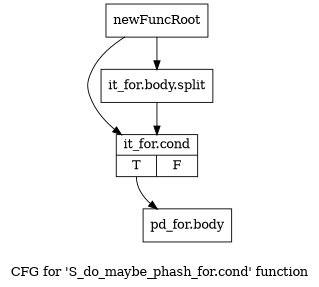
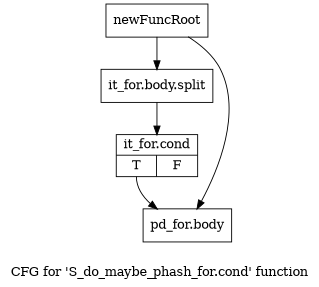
(88, 80) -> (229, 114)
